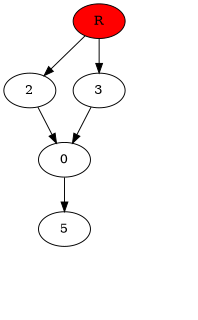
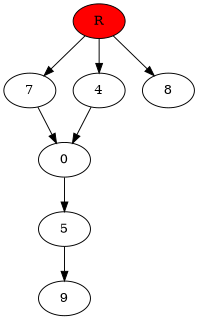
(30, 90) -> (30, 90)
(99, 90) -> (99, 90)
none -> (168, 90)
none -> (64, 298)
